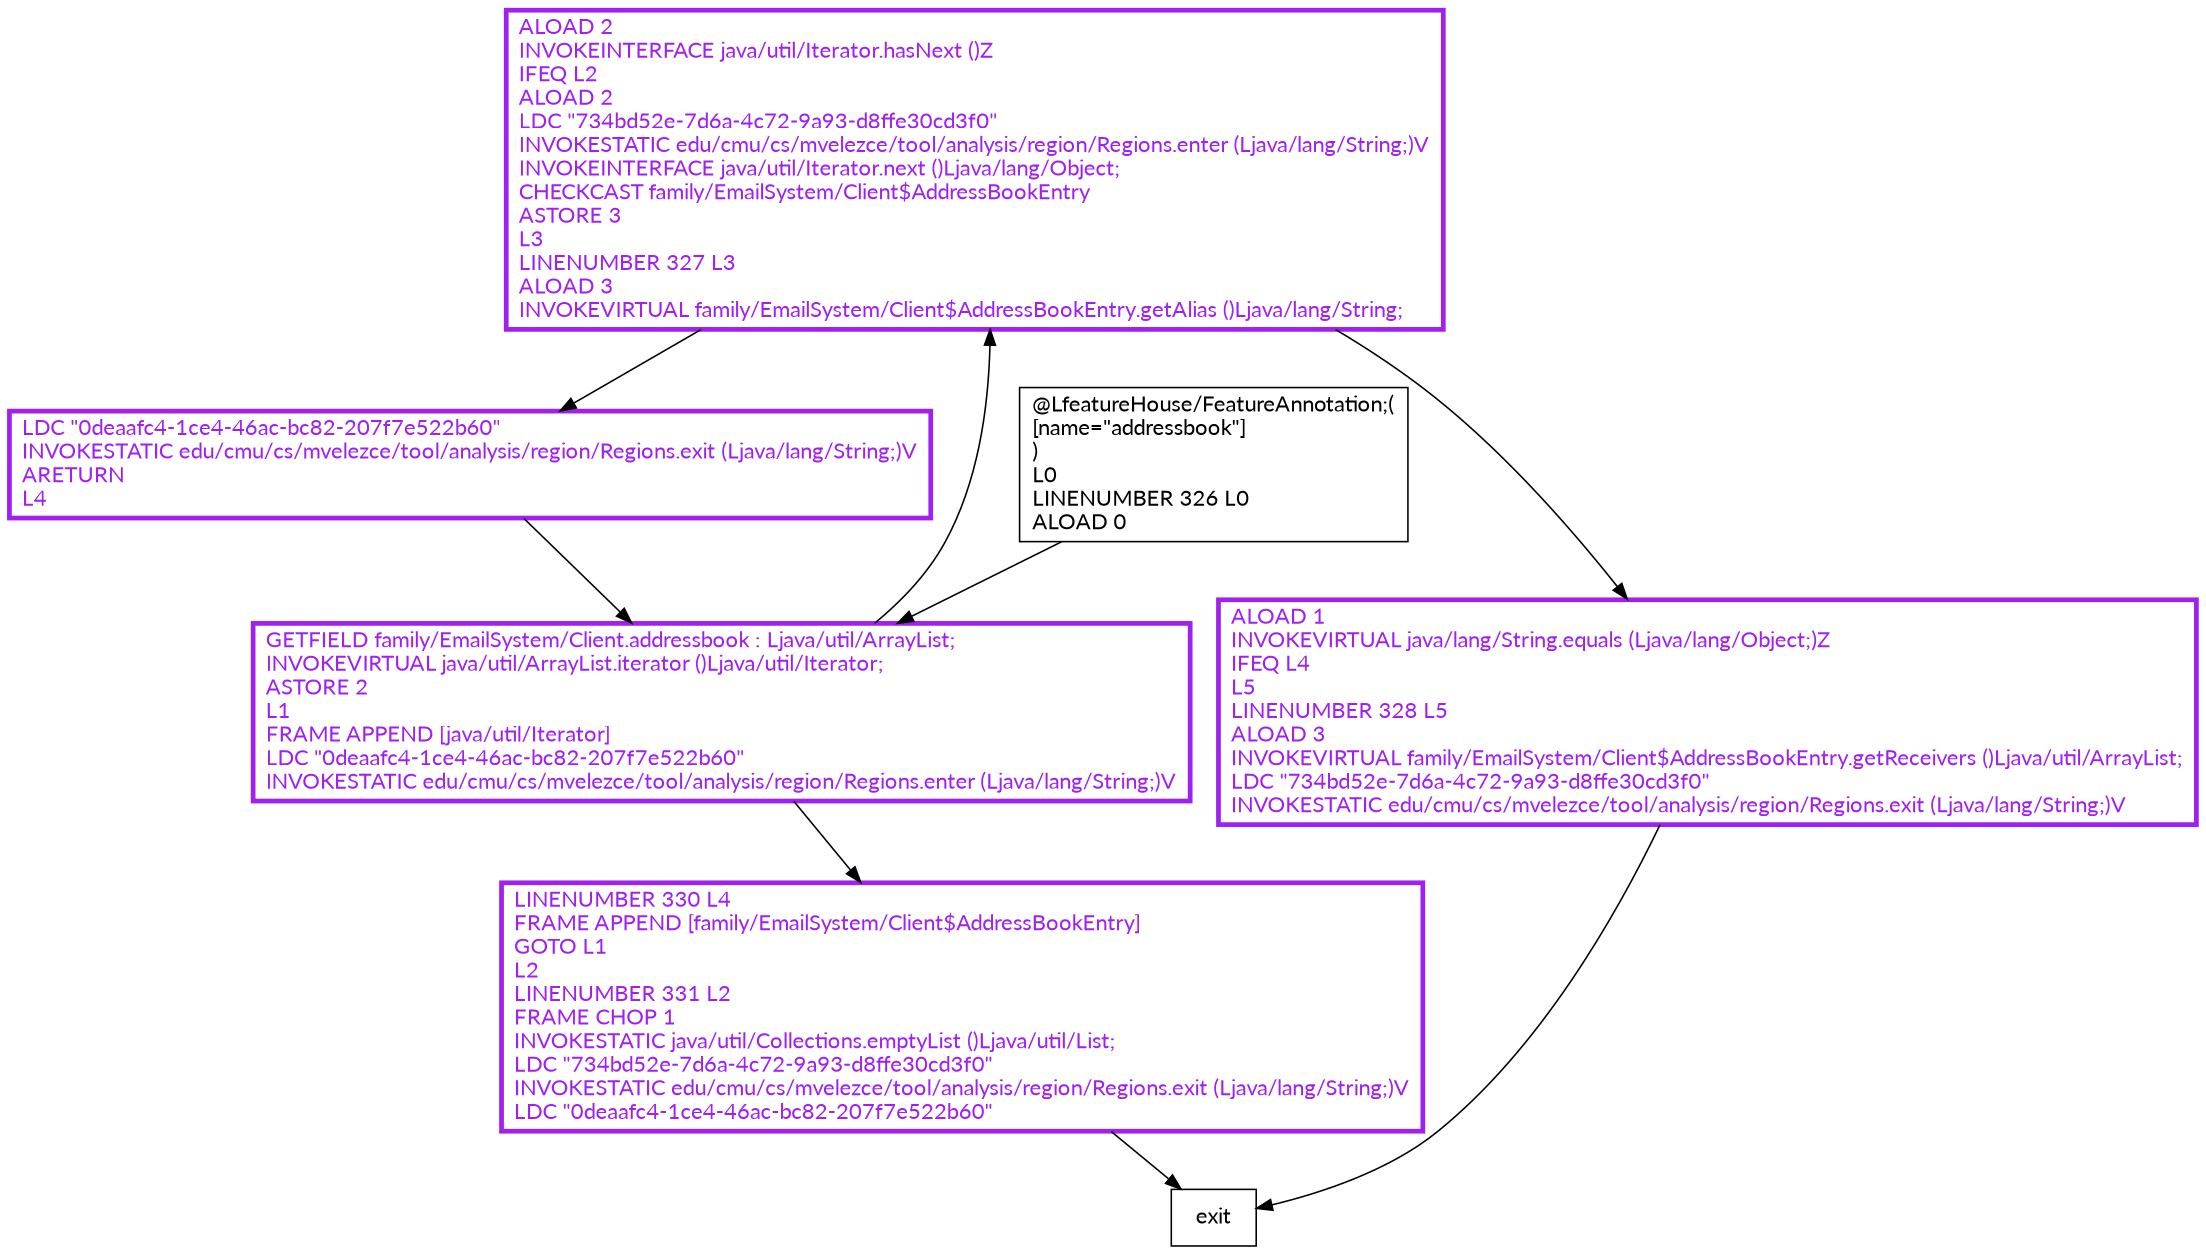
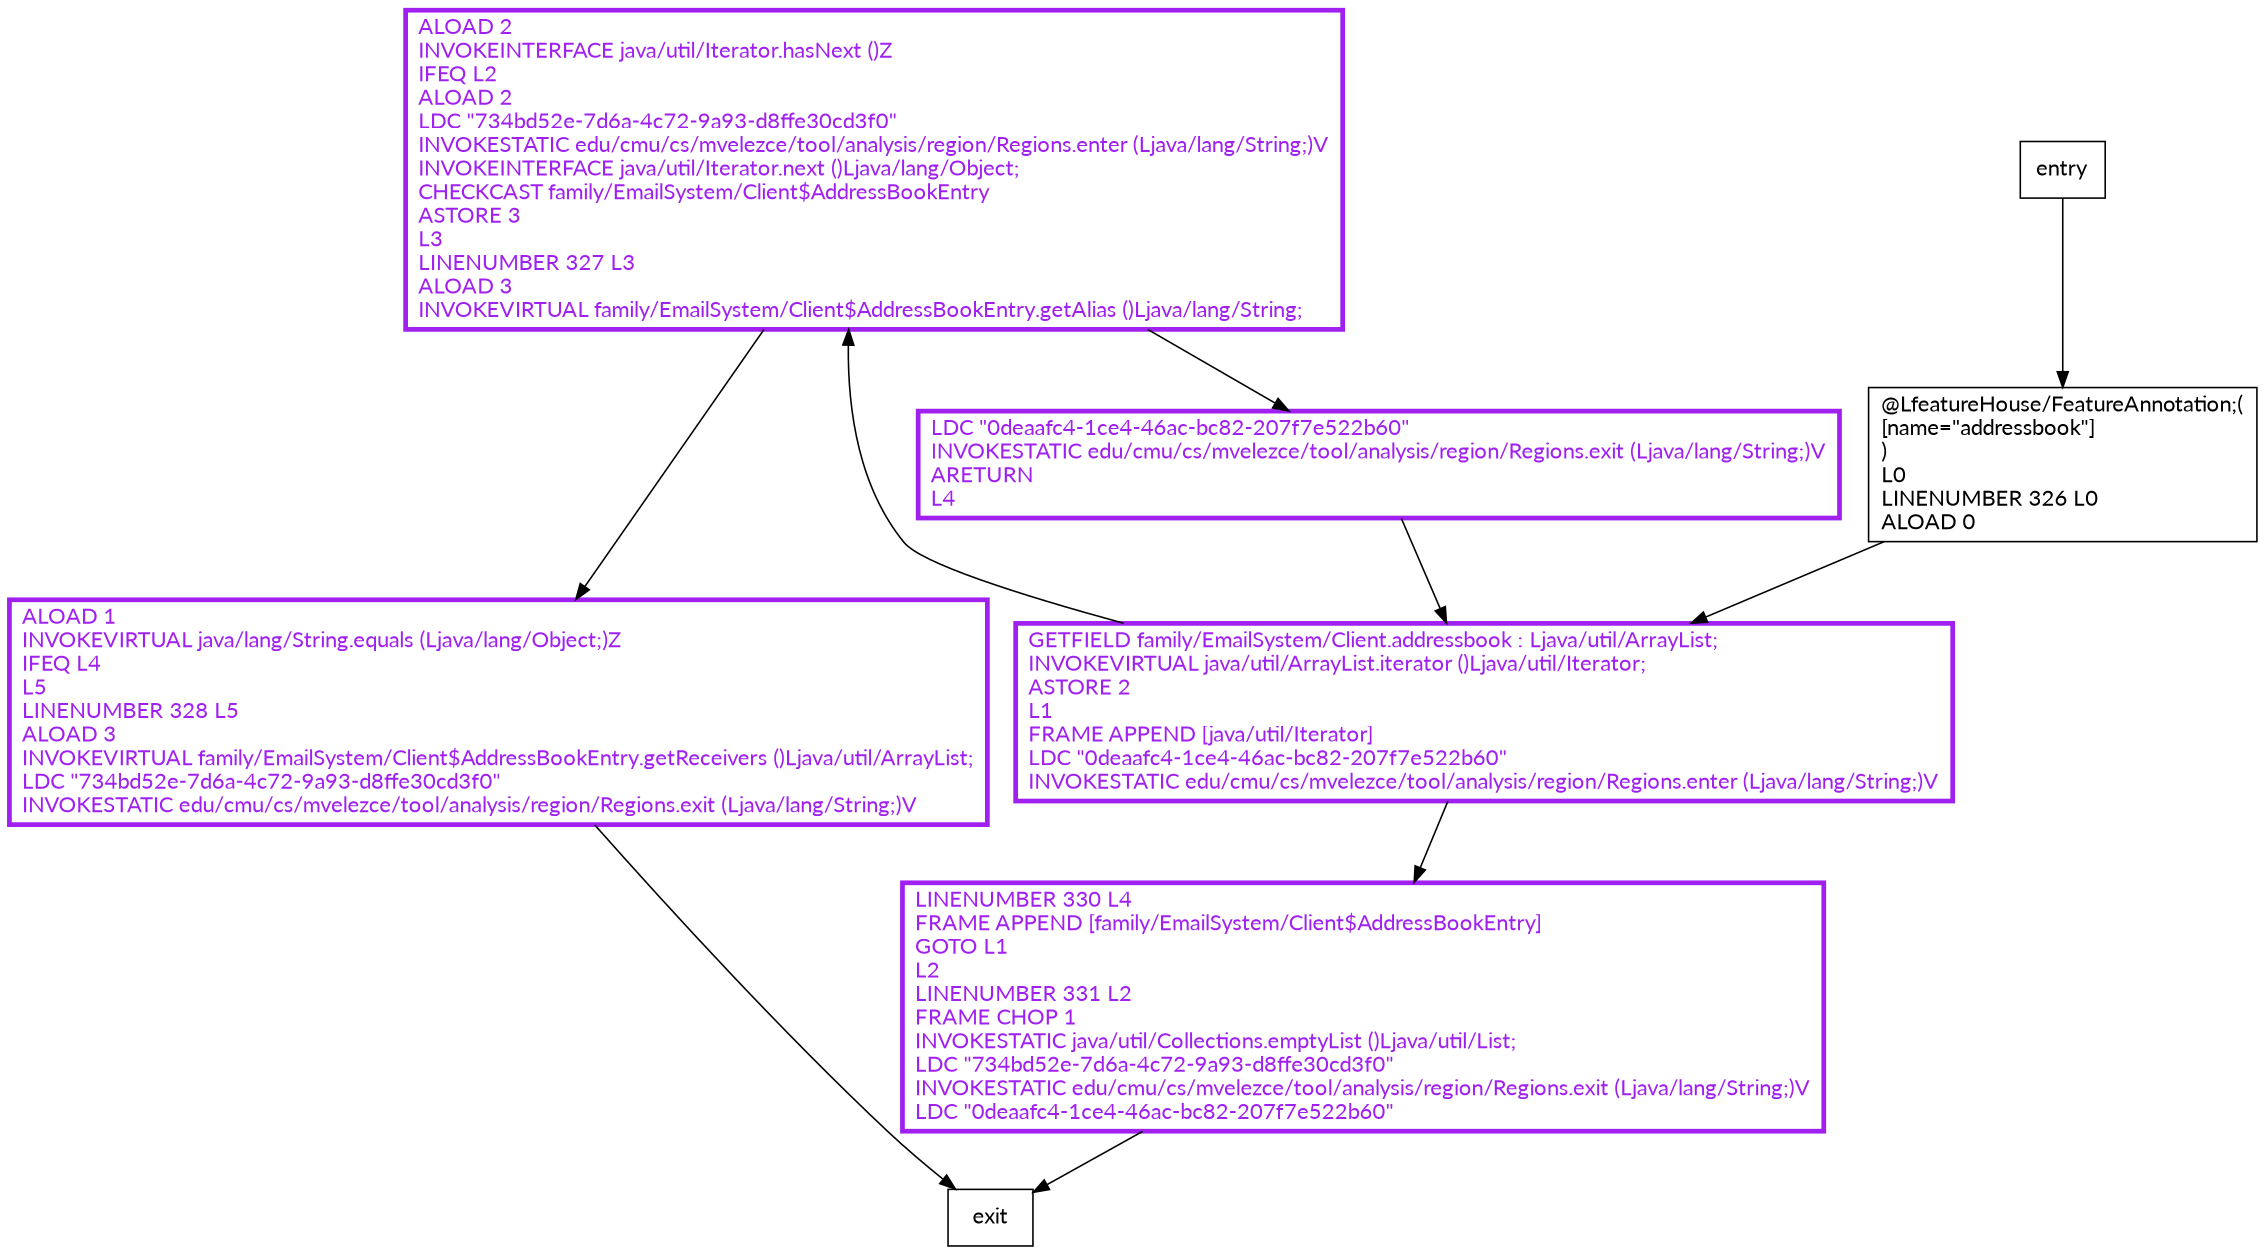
none -> (2063, 170)
